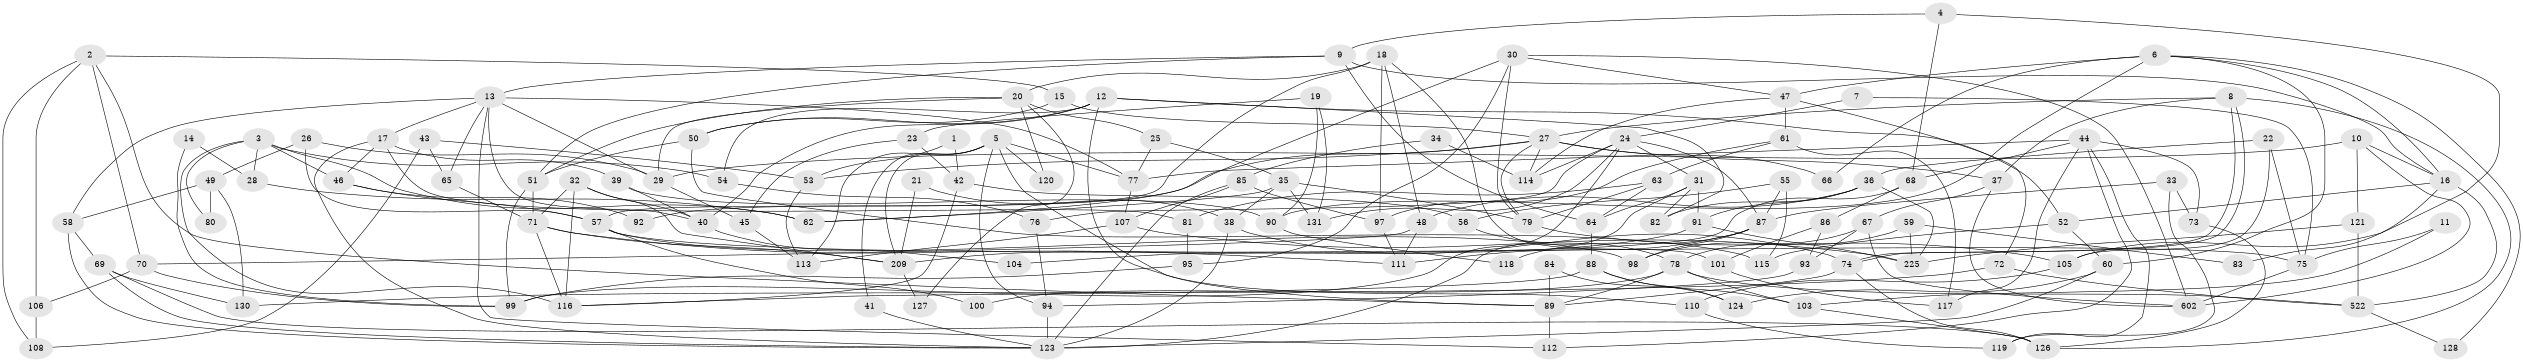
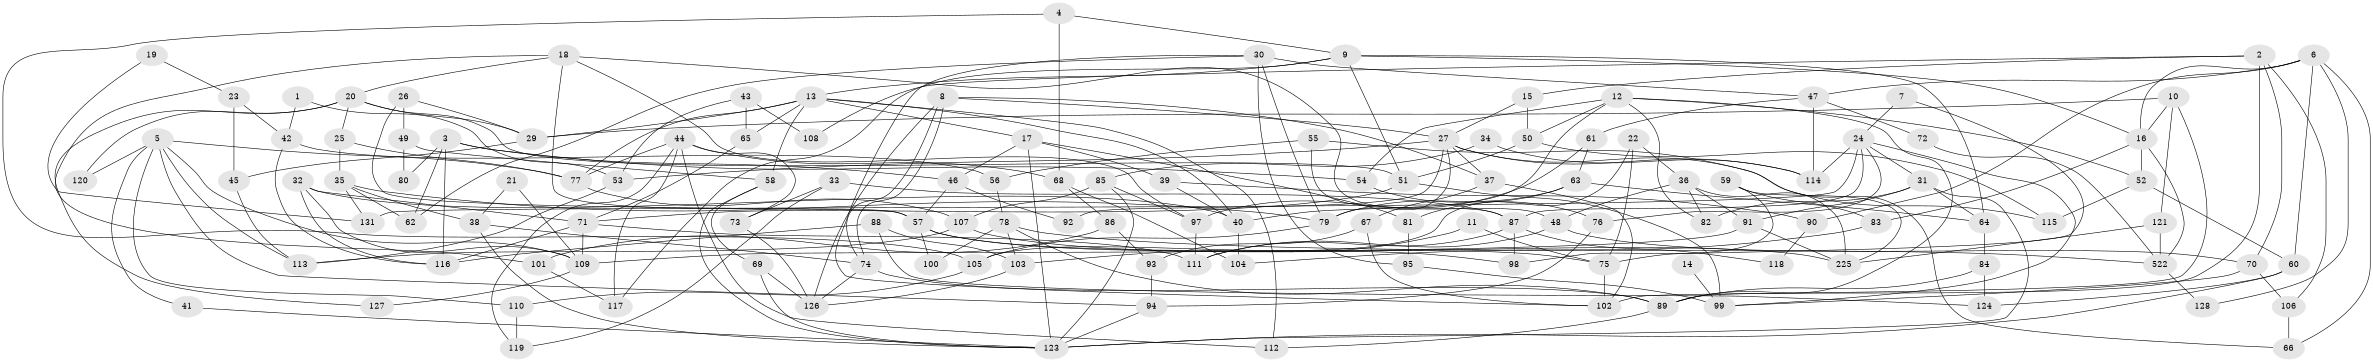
(1314, 164) -> none
(253, 181) -> none
(1942, 183) -> (977, 76)
(1592, 244) -> (1984, 241)
(1771, 244) -> none
none -> (1559, 250)
(899, 265) -> (583, 265)
(243, 307) -> none
(2189, 307) -> (1604, 307)
(36, 328) -> (2289, 328)
